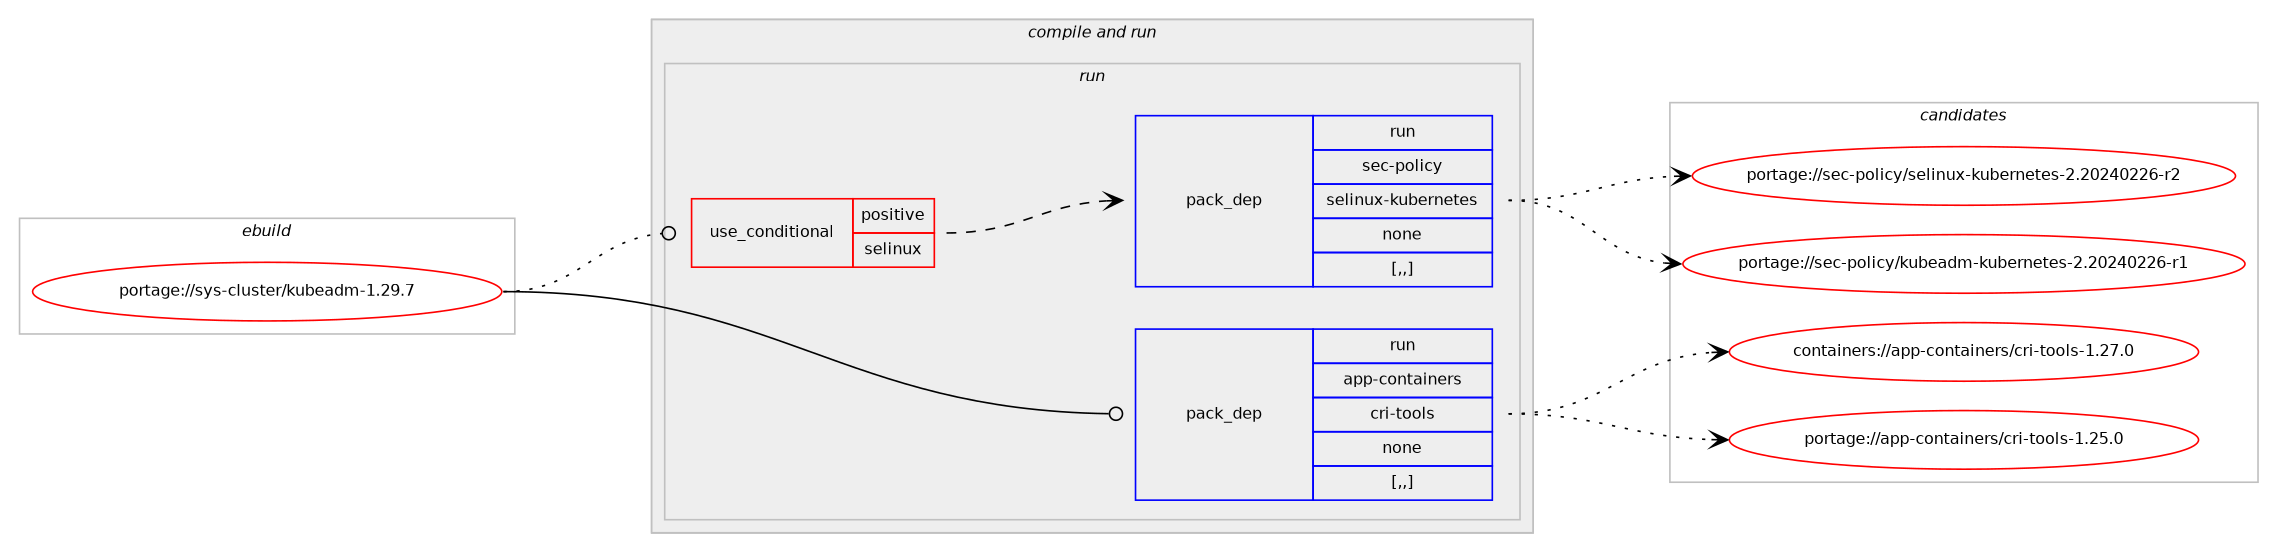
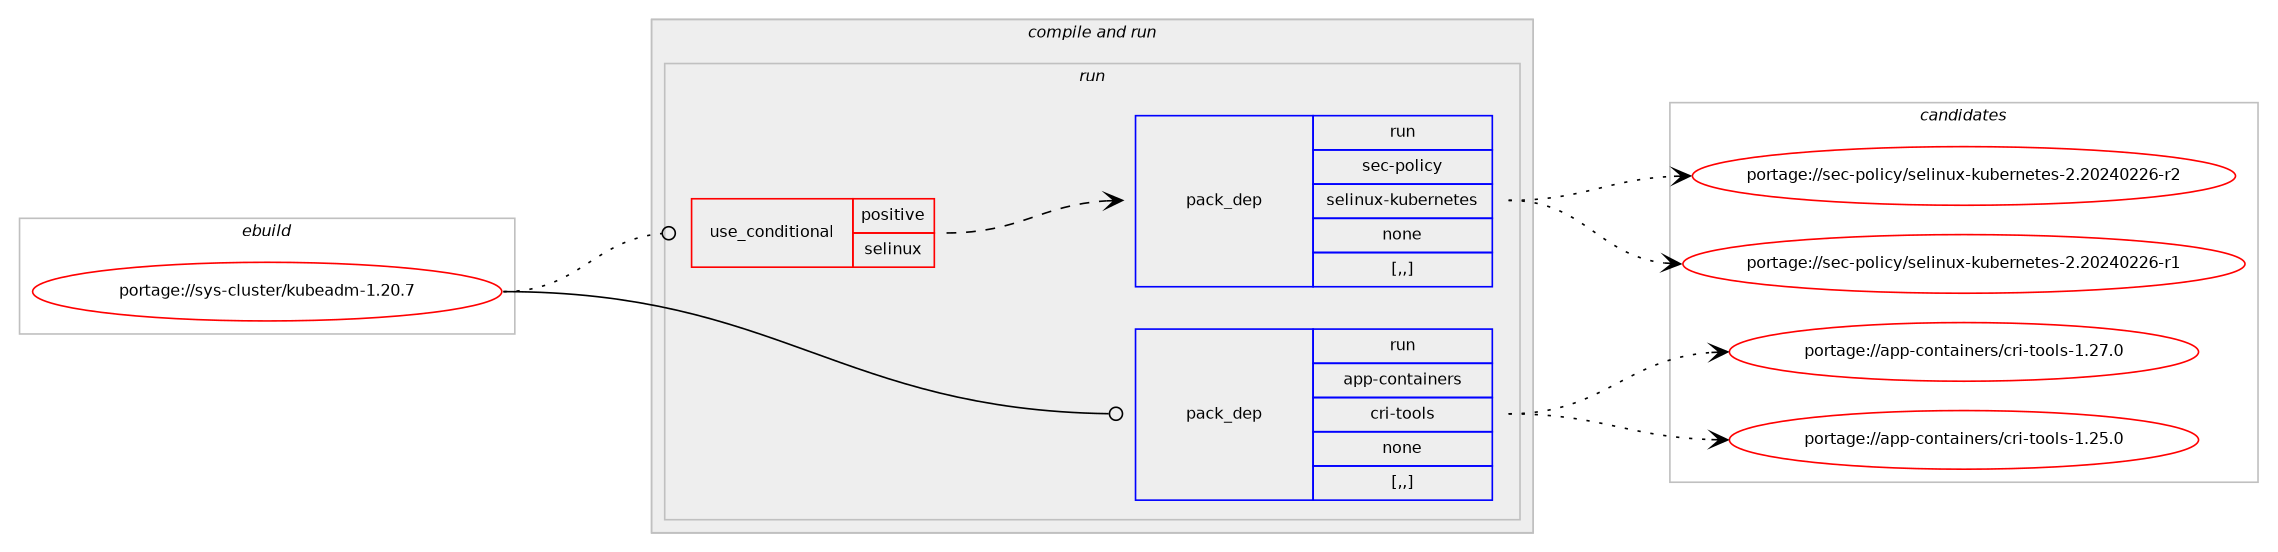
(1964, 264) -> (1964, 264)
(267, 292) -> (267, 292)
(1964, 352) -> (1964, 352)
